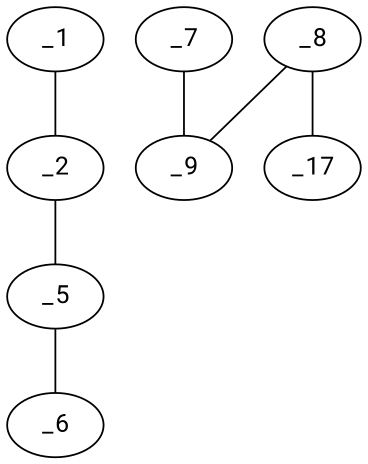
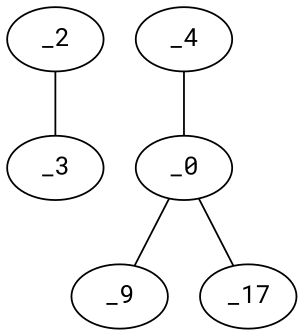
(55, 39) -> none
none -> (184, 39)
(184, 39) -> none
(313, 39) -> (184, 168)
(55, 296) -> (55, 168)
(55, 425) -> none
